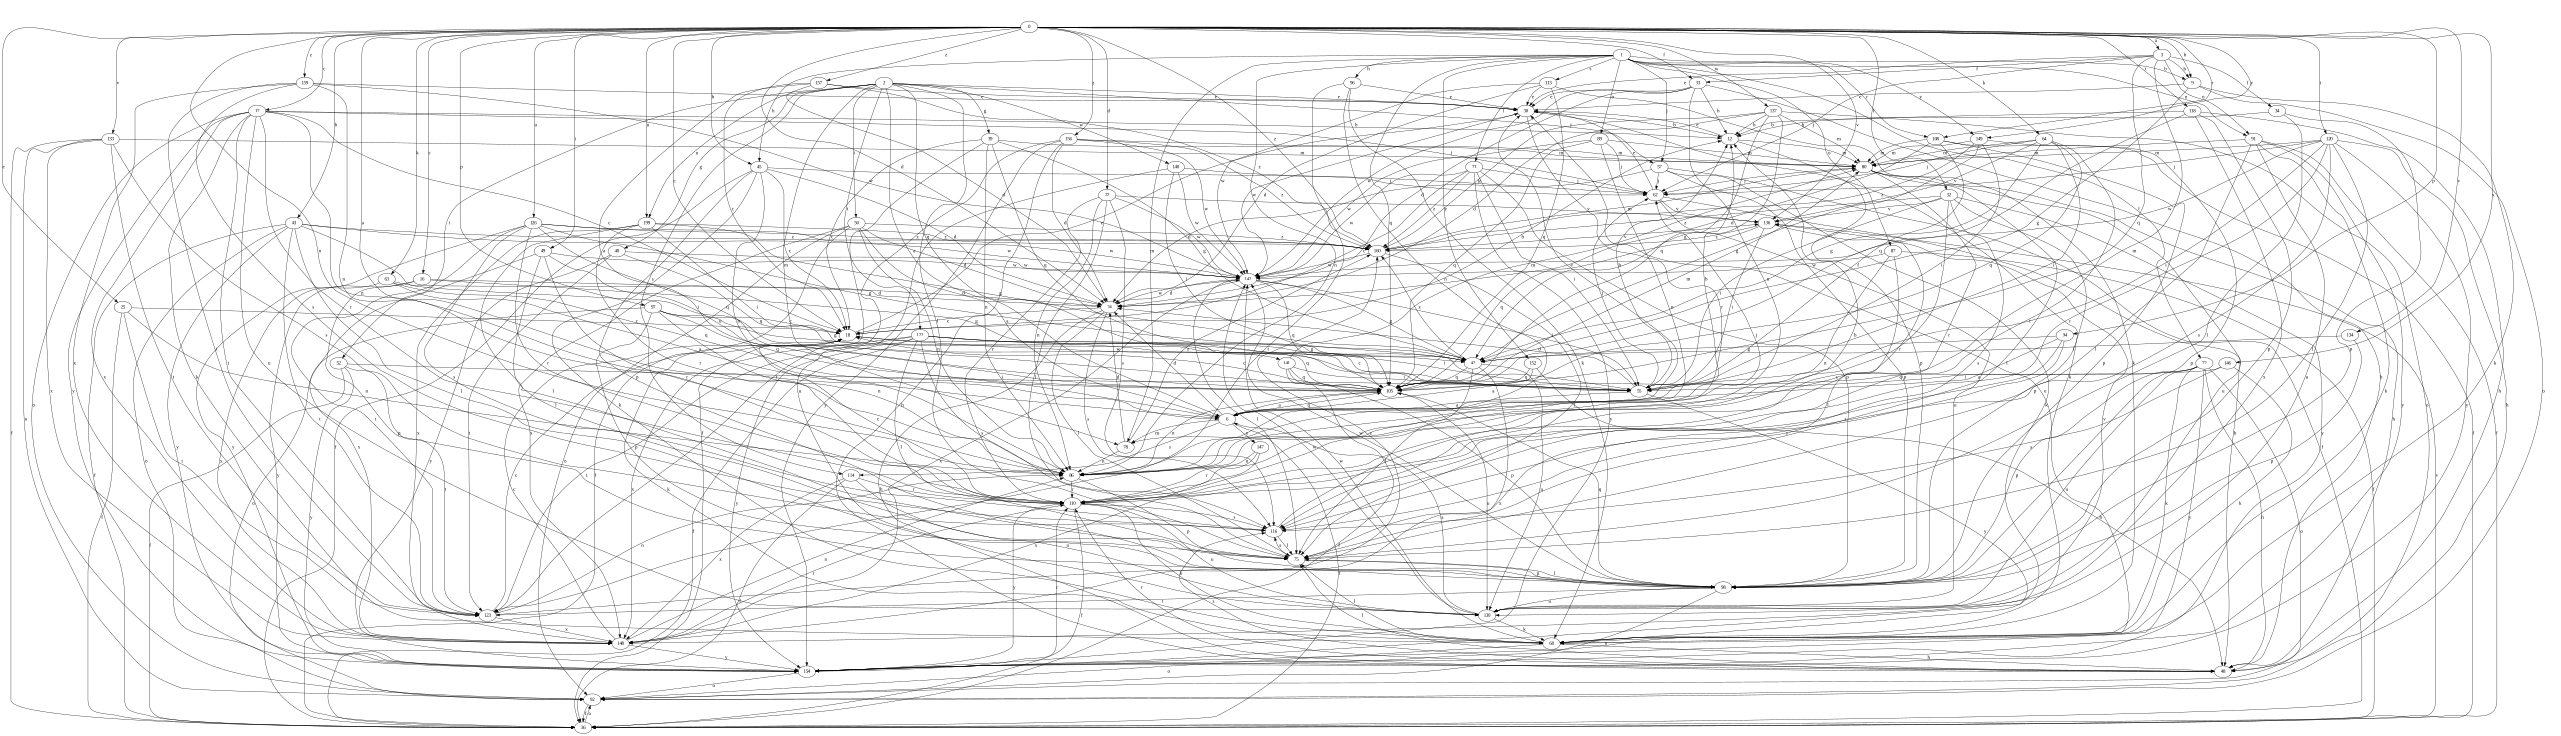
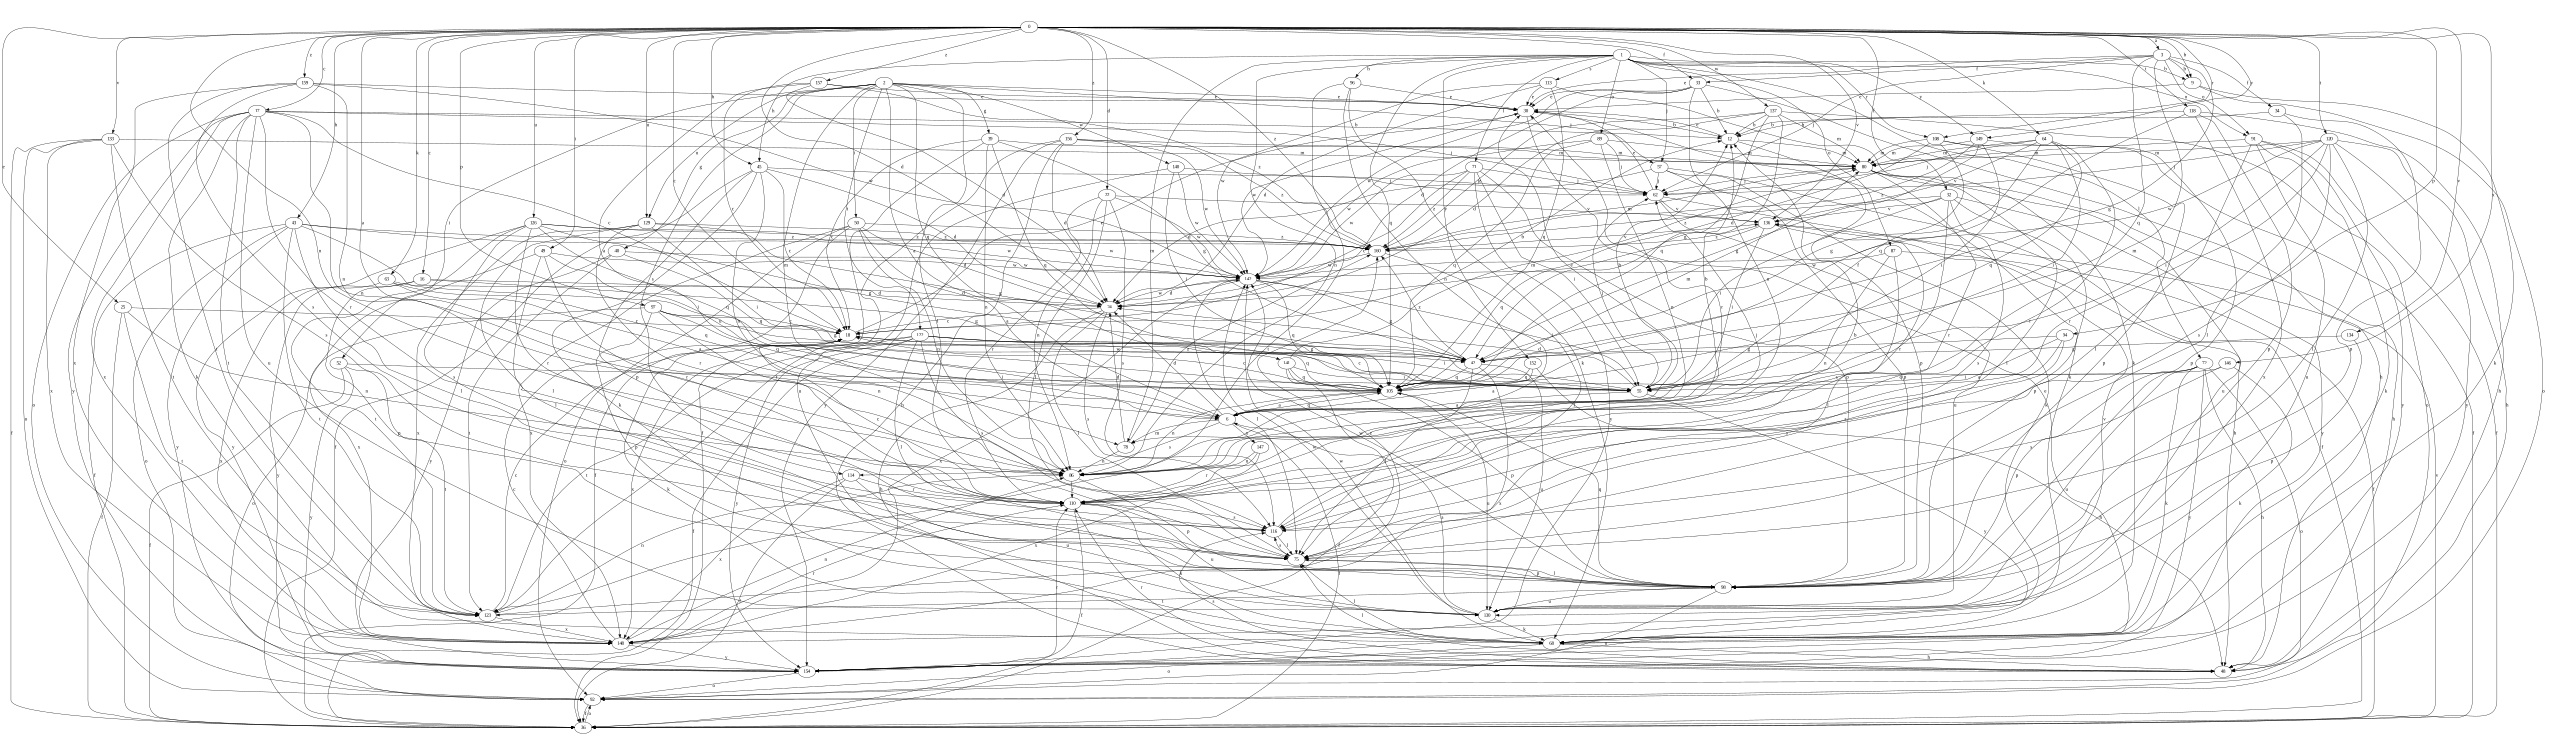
(647, 223) -> (647, 223)
(1859, 268) -> (1907, 269)
(2073, 349) -> (2073, 349)
(1004, 651) -> none
